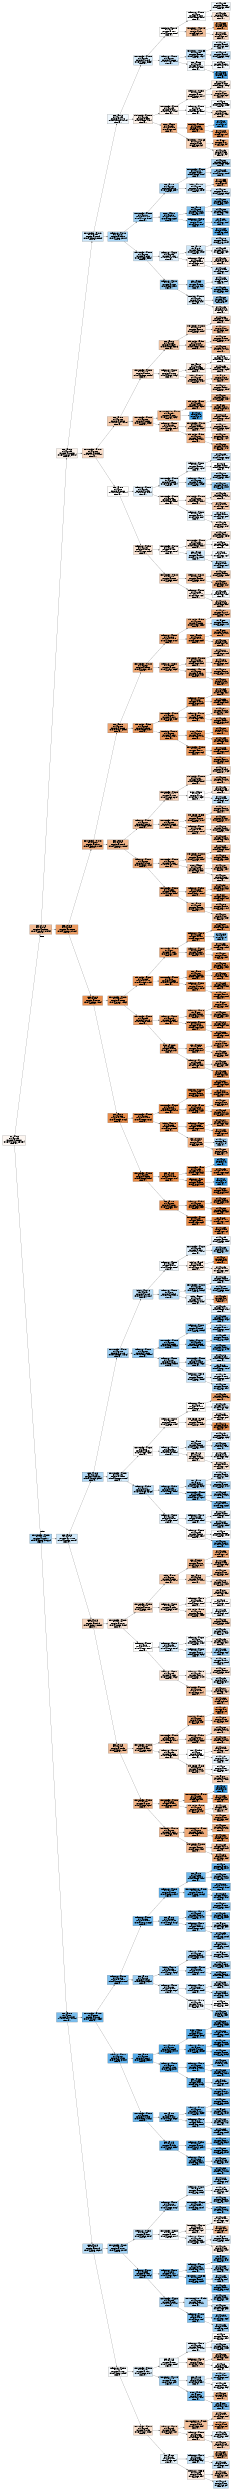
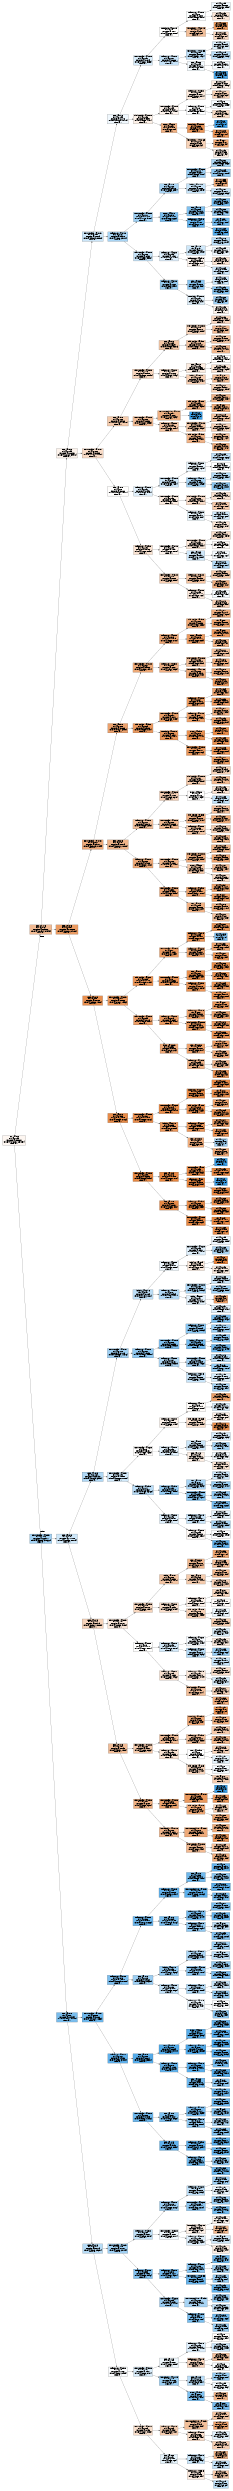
(221, 300) -> (221, 300)
(221, 623) -> (221, 623)
